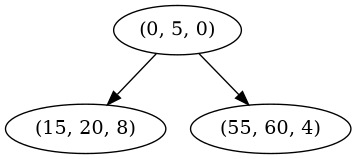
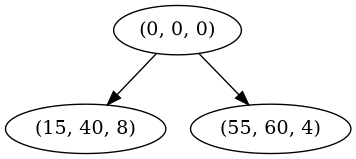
(178, 30) -> (178, 30)
(86, 129) -> (86, 129)
